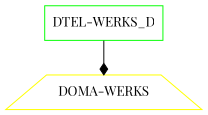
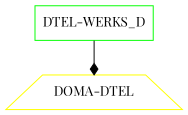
(104, 92) -> (94, 92)
